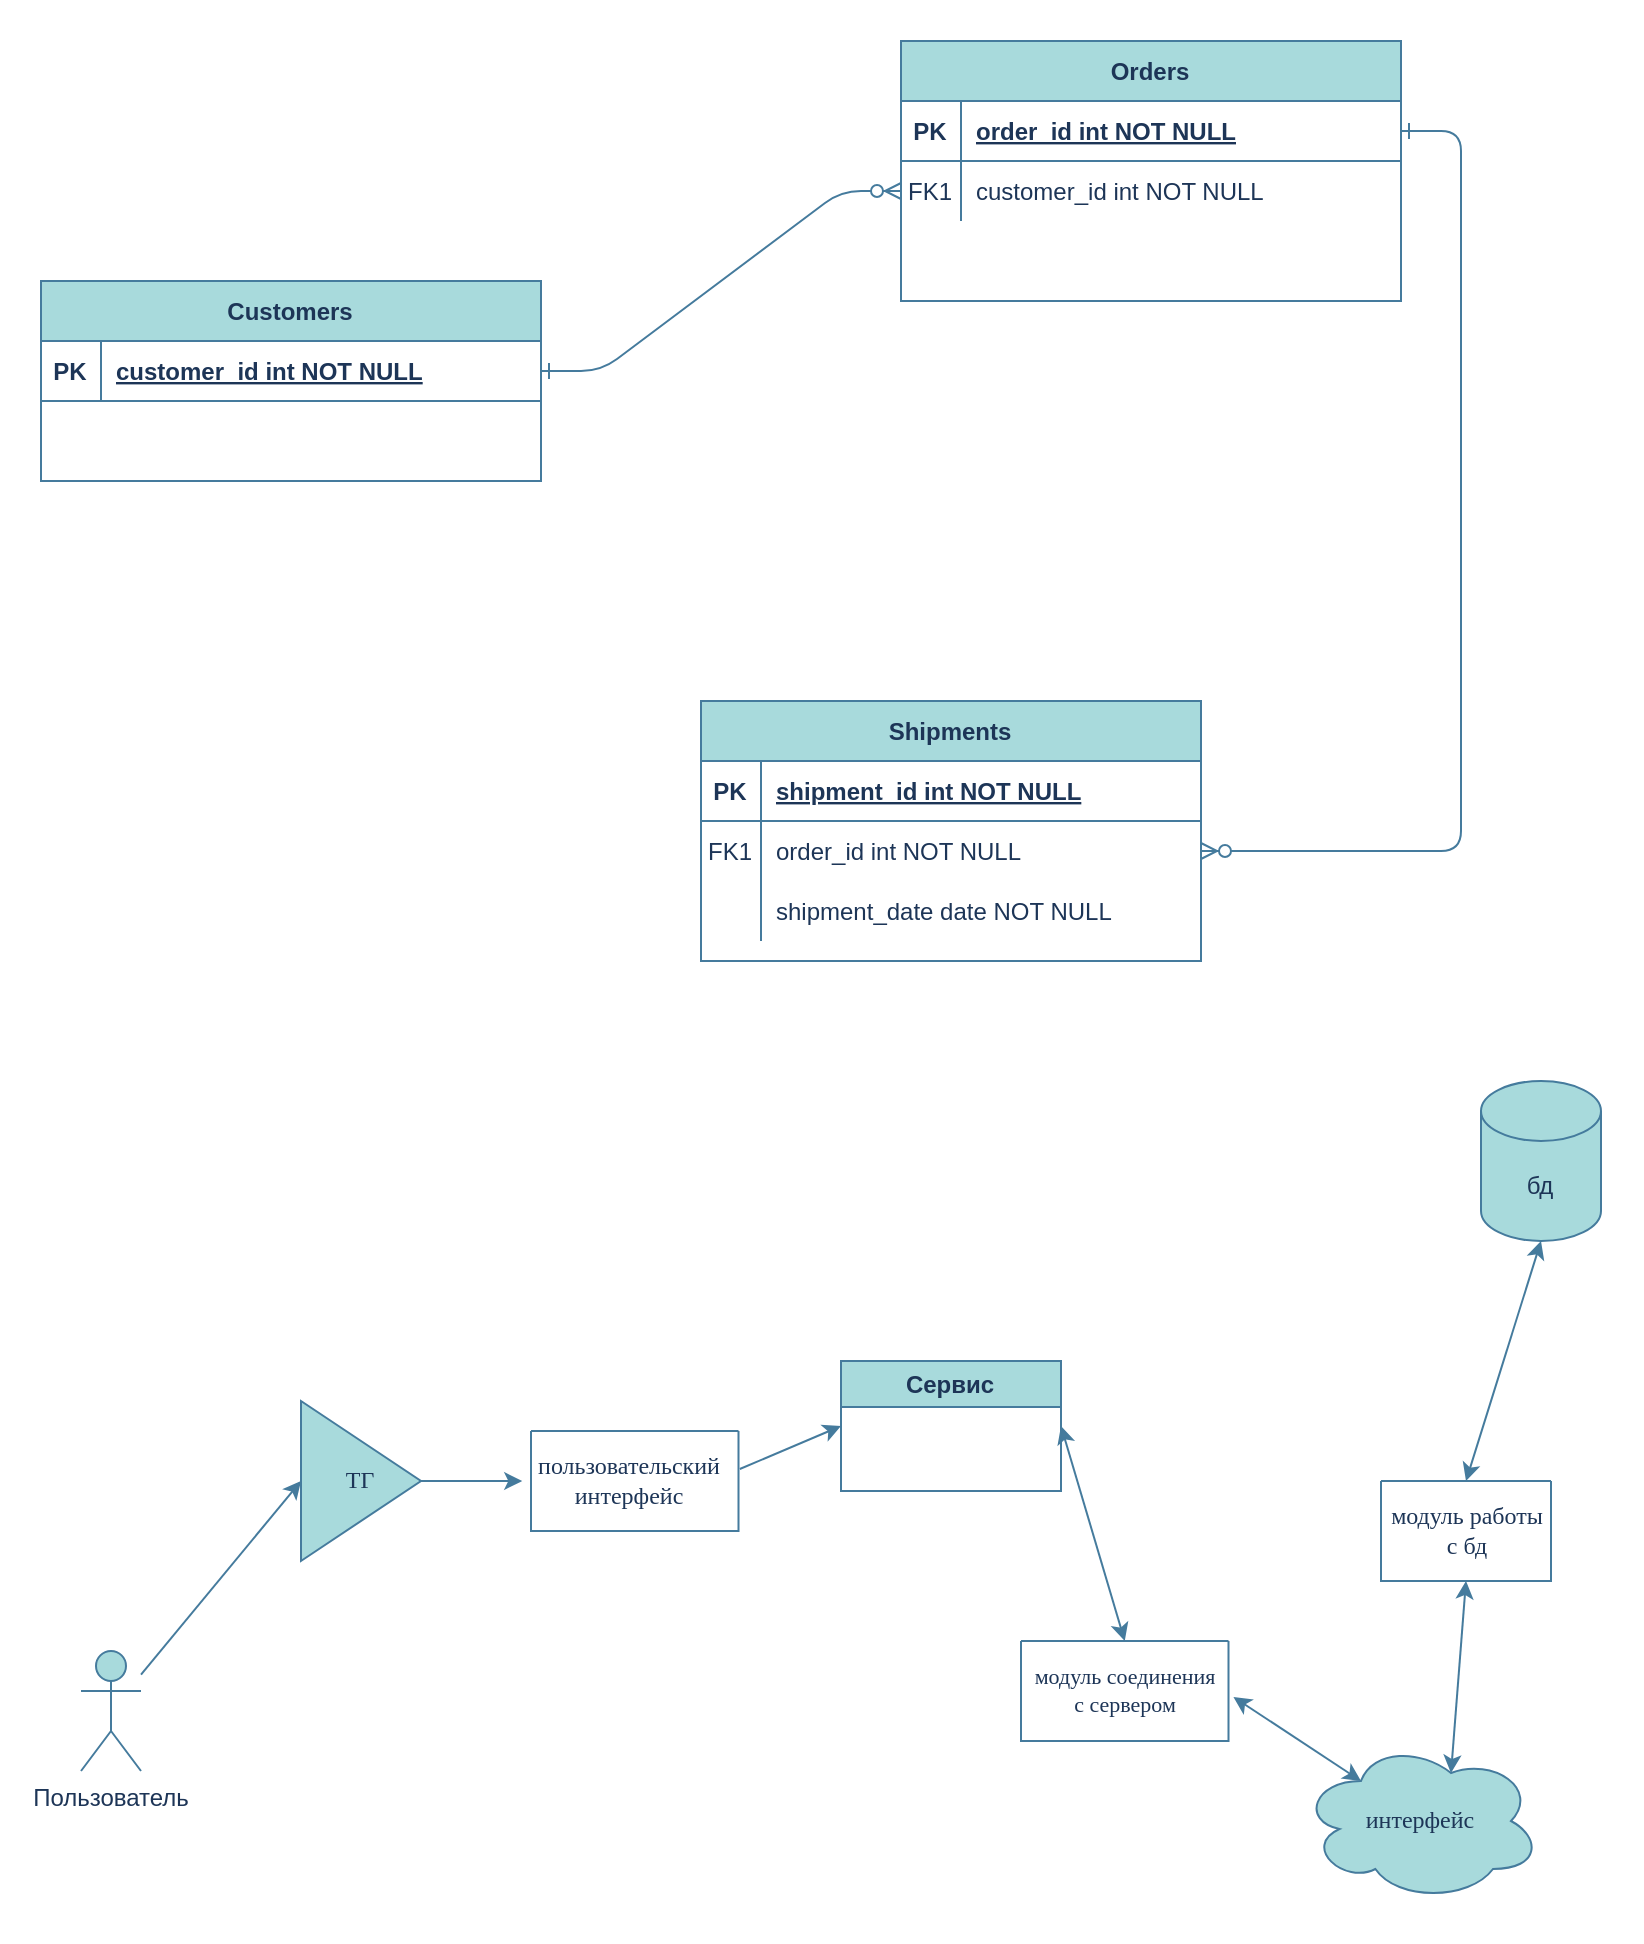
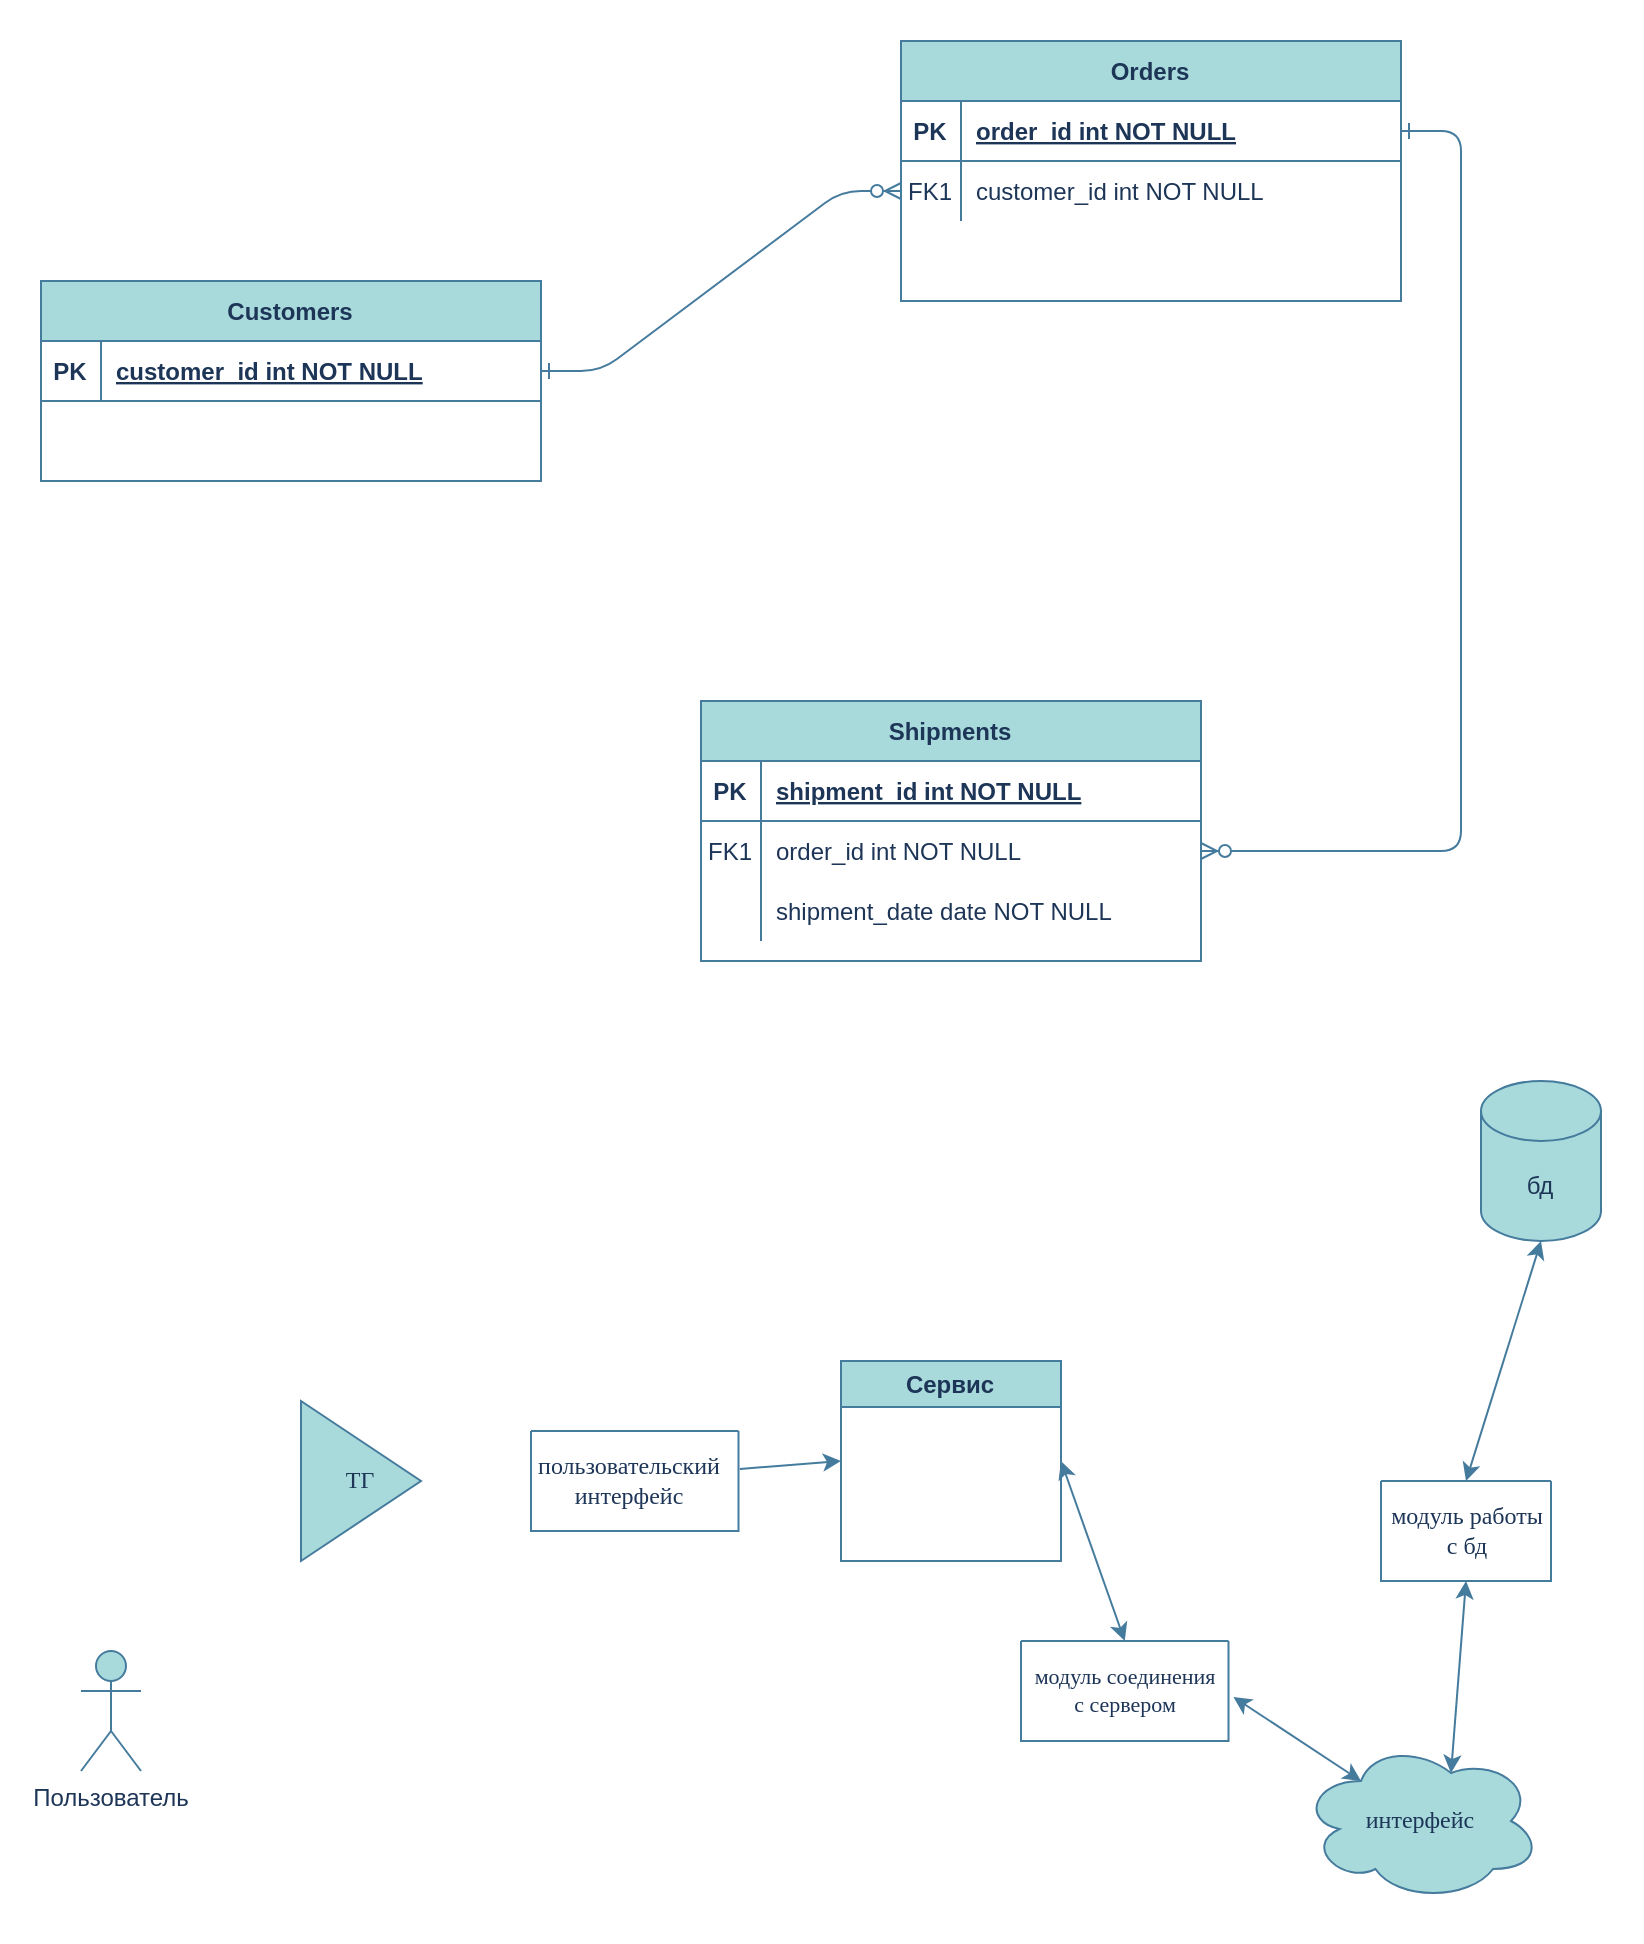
(951, 1426) -> (951, 1461)
(465, 1481) -> none
(217, 1583) -> none
